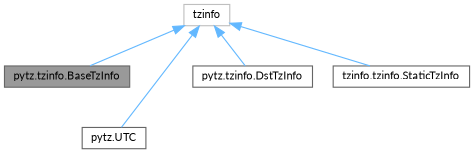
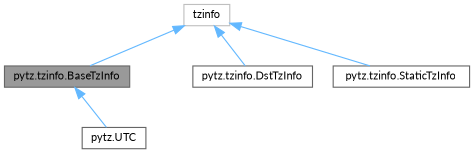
(401, 77) -> (401, 77)
(157, 81) -> (94, 112)
